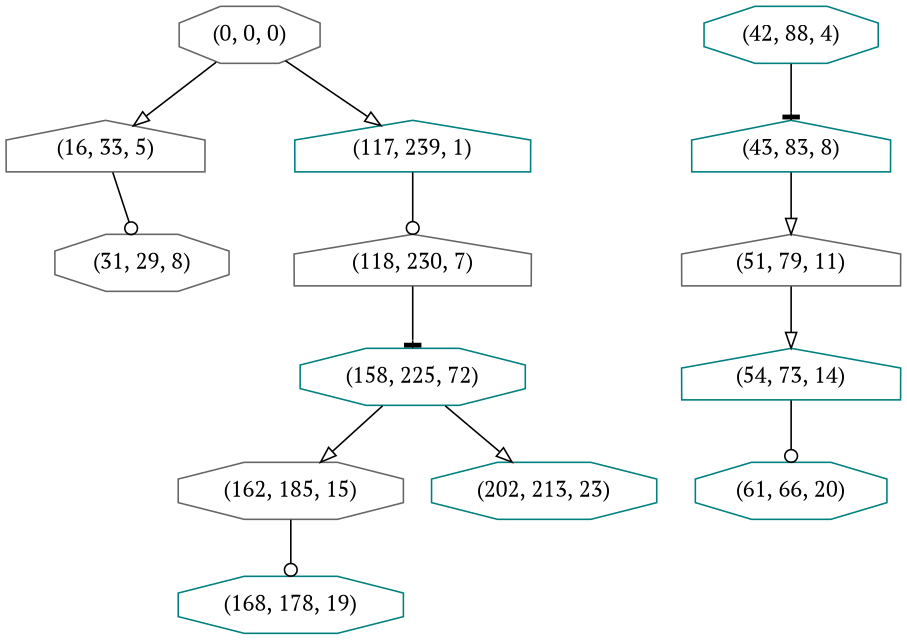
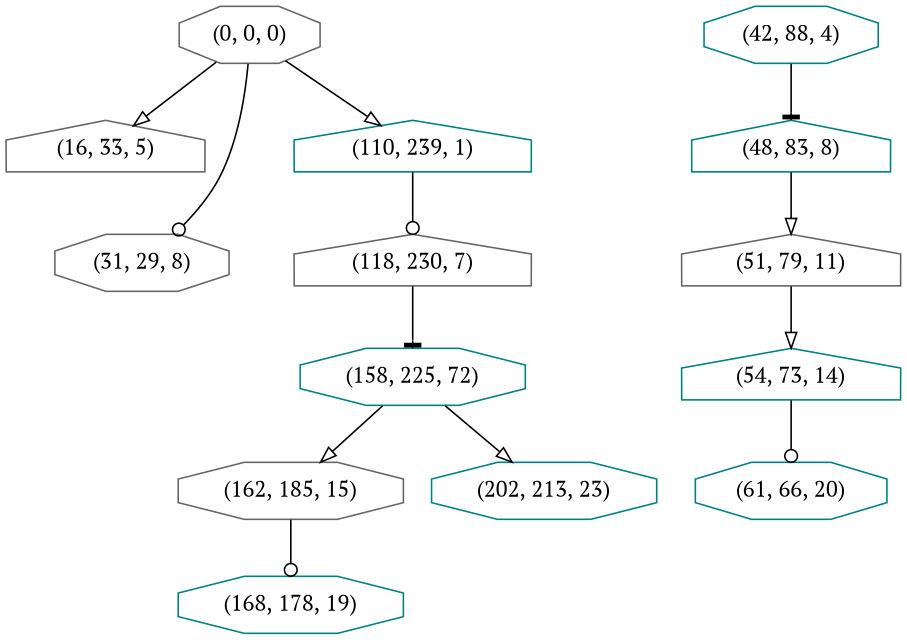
(413, 149) -> (413, 149)
(791, 149) -> (791, 149)
(121, 197) -> (231, 151)
